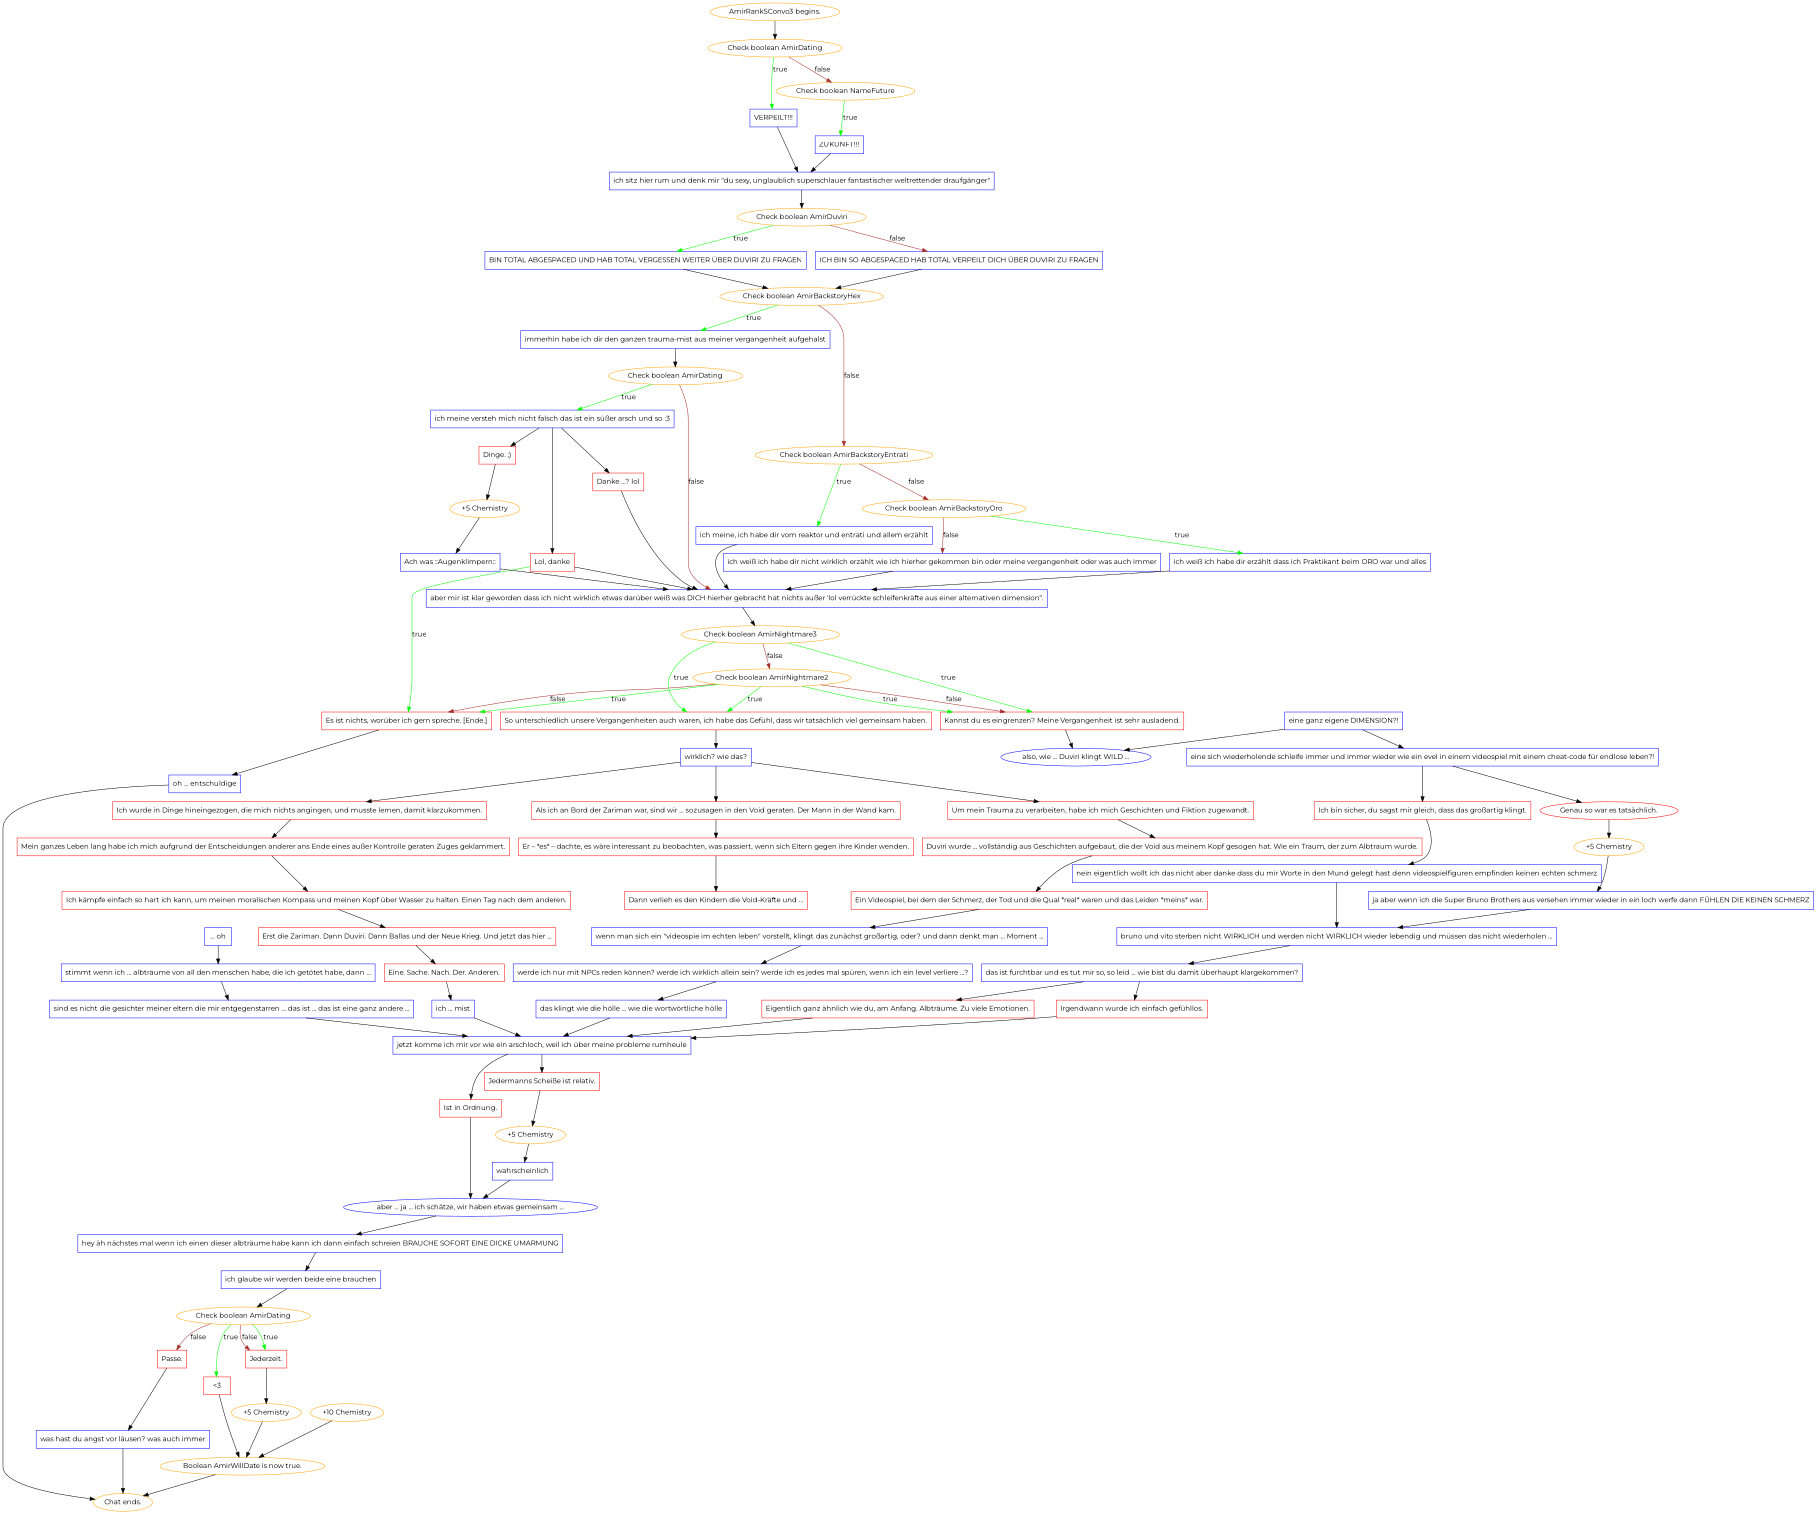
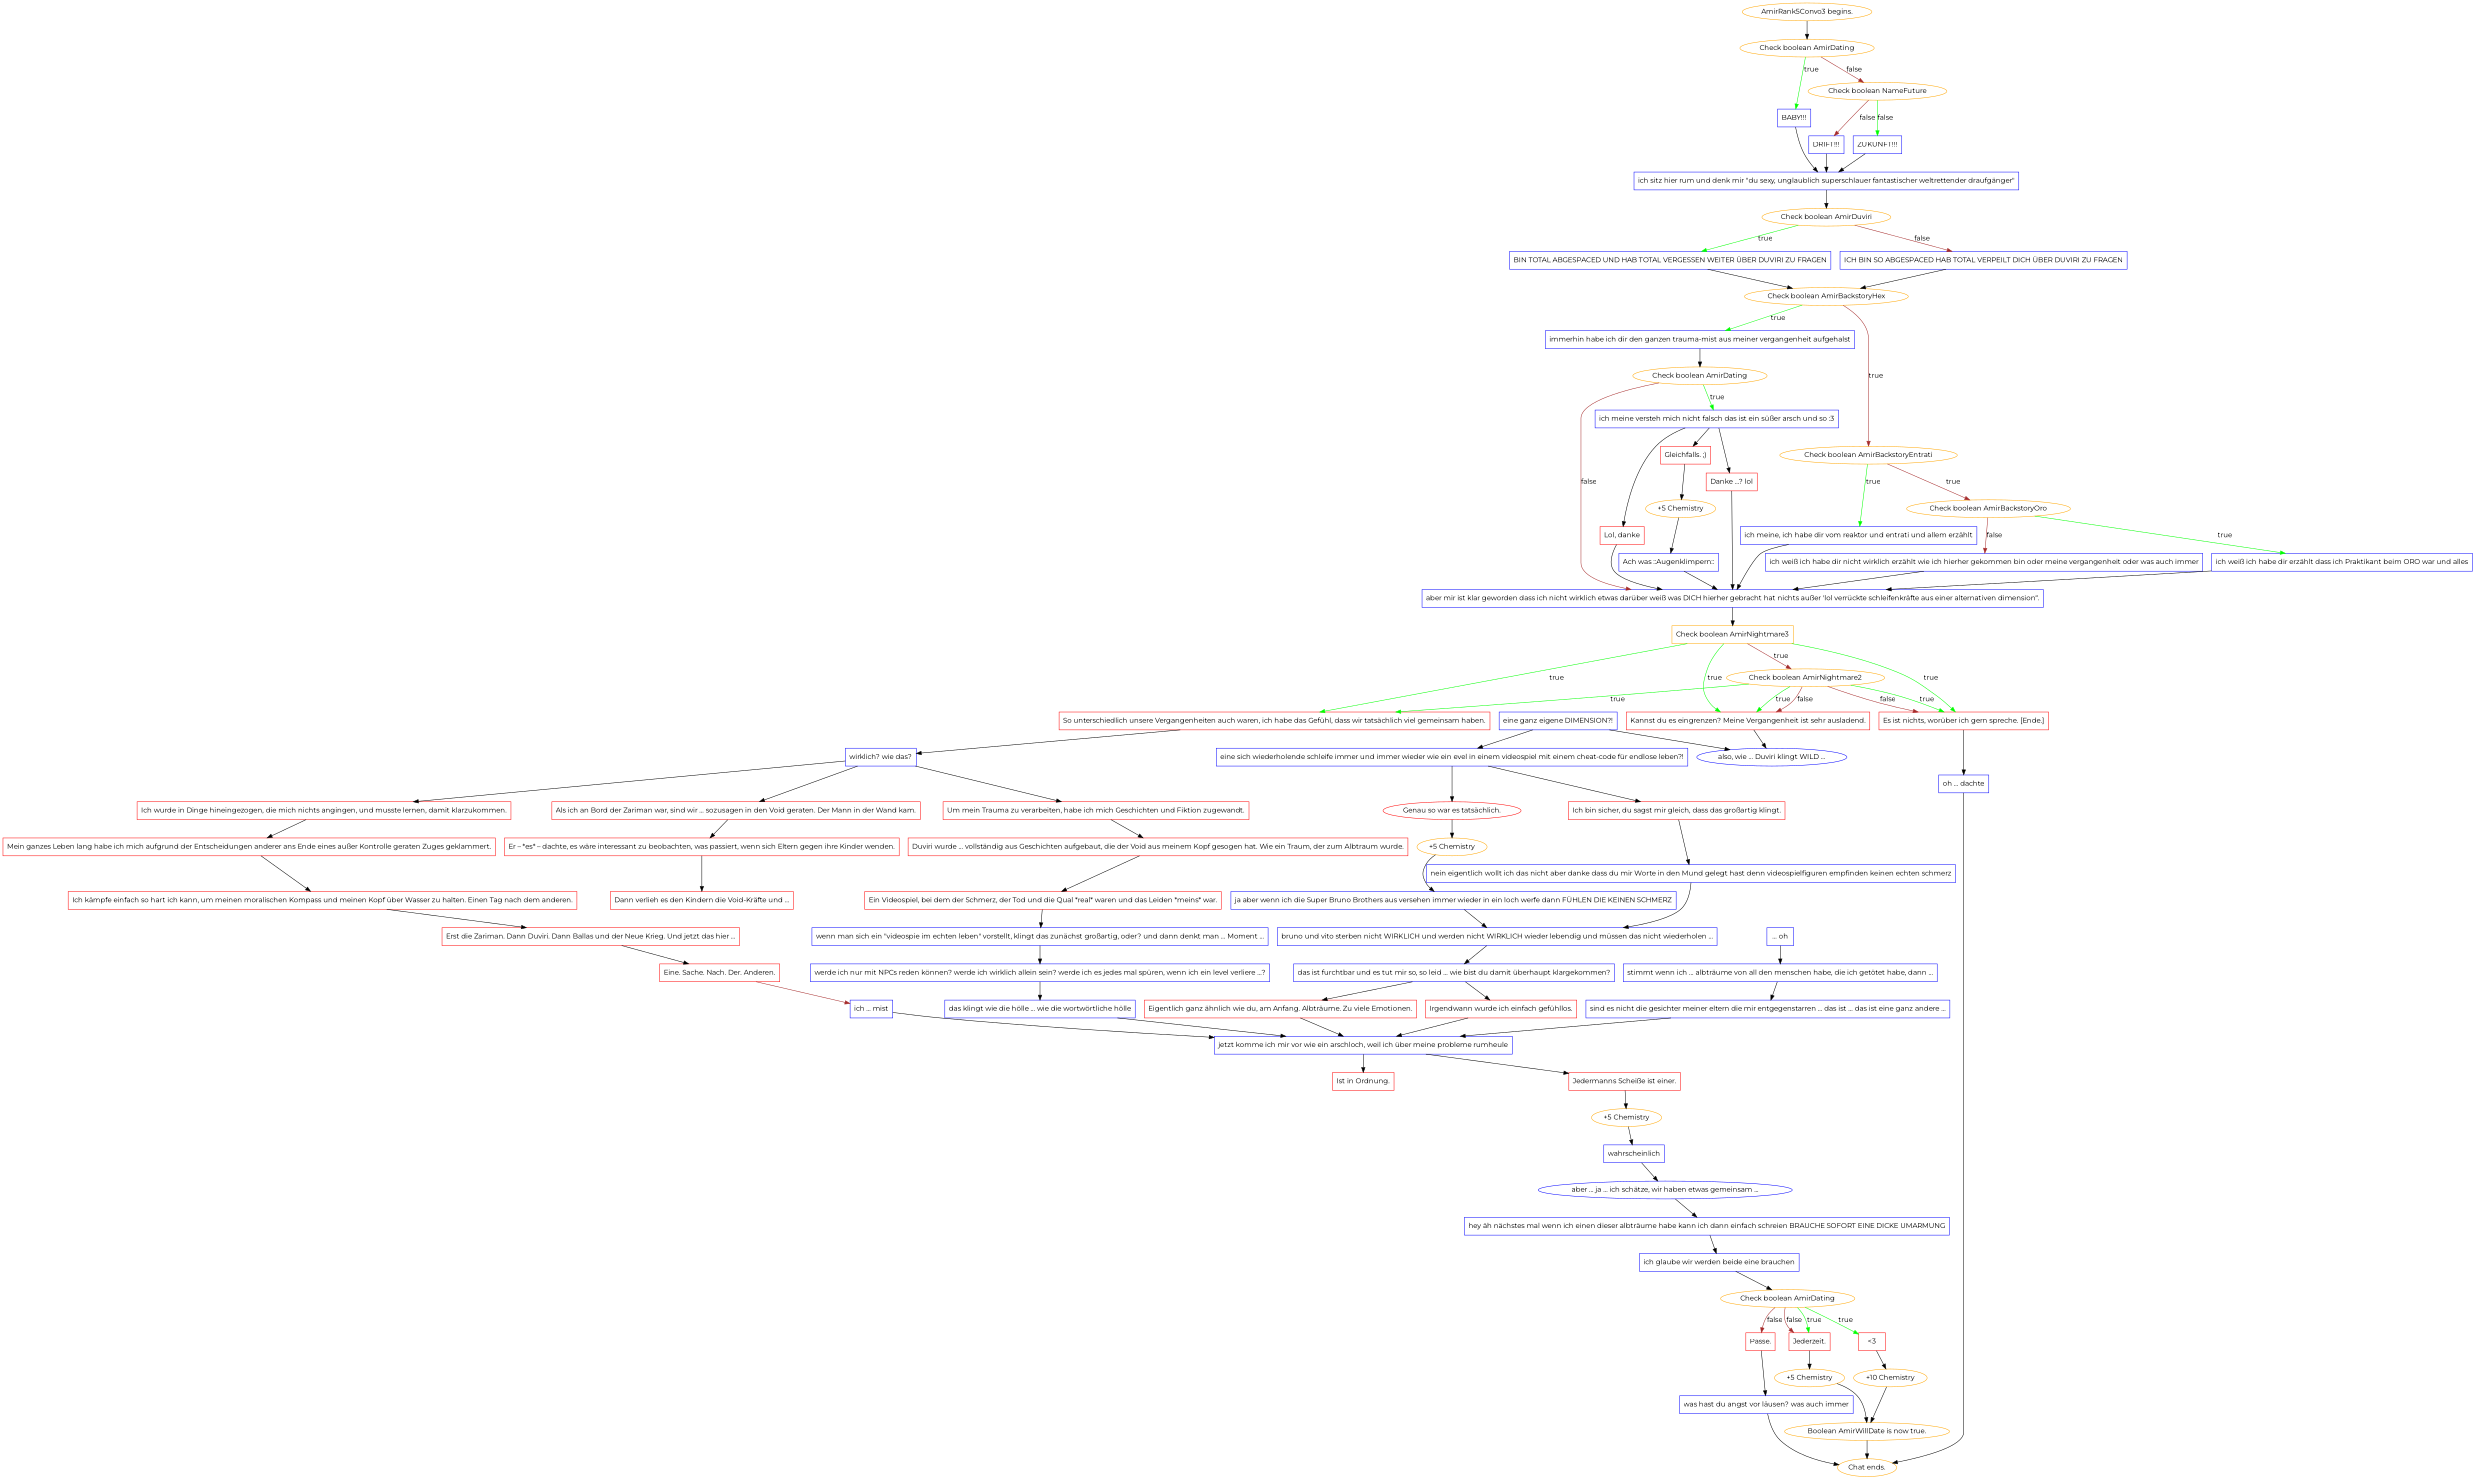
(774, 118) -> (1794, 118)
(850, 118) -> (1885, 118)
none -> (1826, 145)
(852, 376) -> (1876, 376)
(497, 455) -> (1686, 455)
(916, 482) -> (1953, 482)
(416, 592) -> (1877, 665)
(761, 635) -> (1733, 635)
(775, 656) -> (1781, 656)
(205, 784) -> (1964, 784)
(448, 989) -> (801, 992)
(542, 1081) -> (1625, 1081)
(471, 1155) -> none
(227, 1424) -> (1880, 1358)
